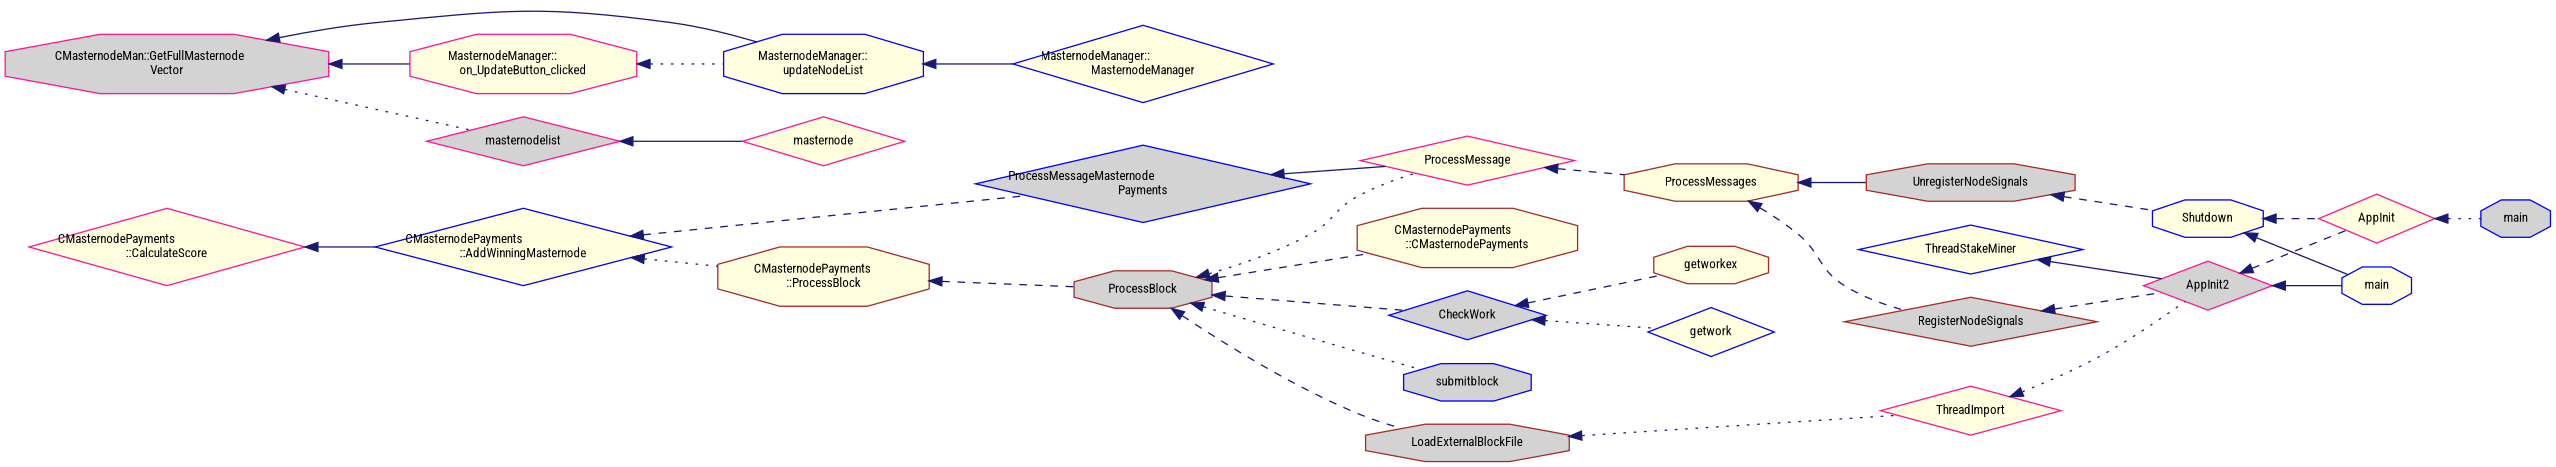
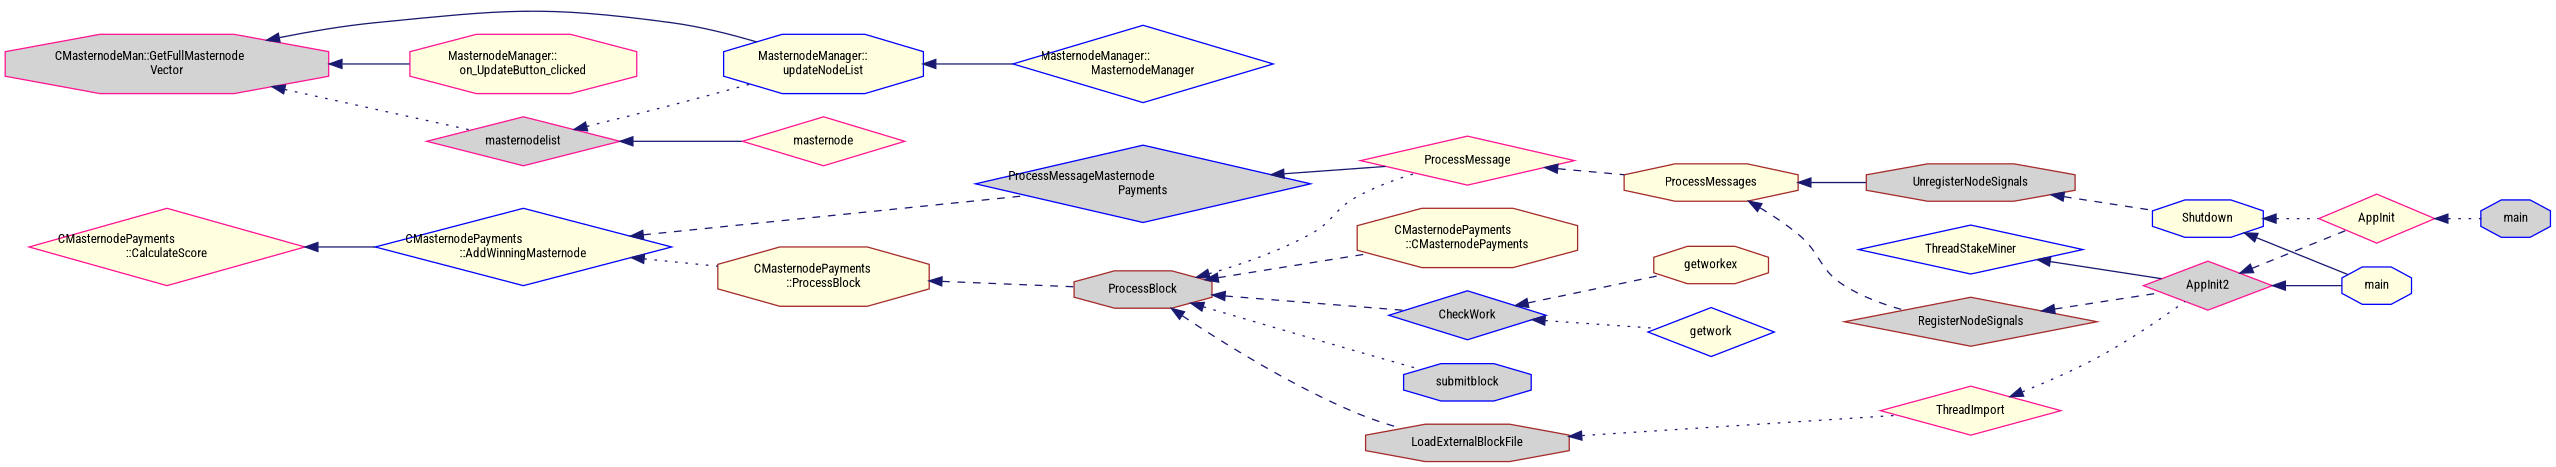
(687, 64) -> (669, 106)
(2297, 219) -> (2297, 219)
